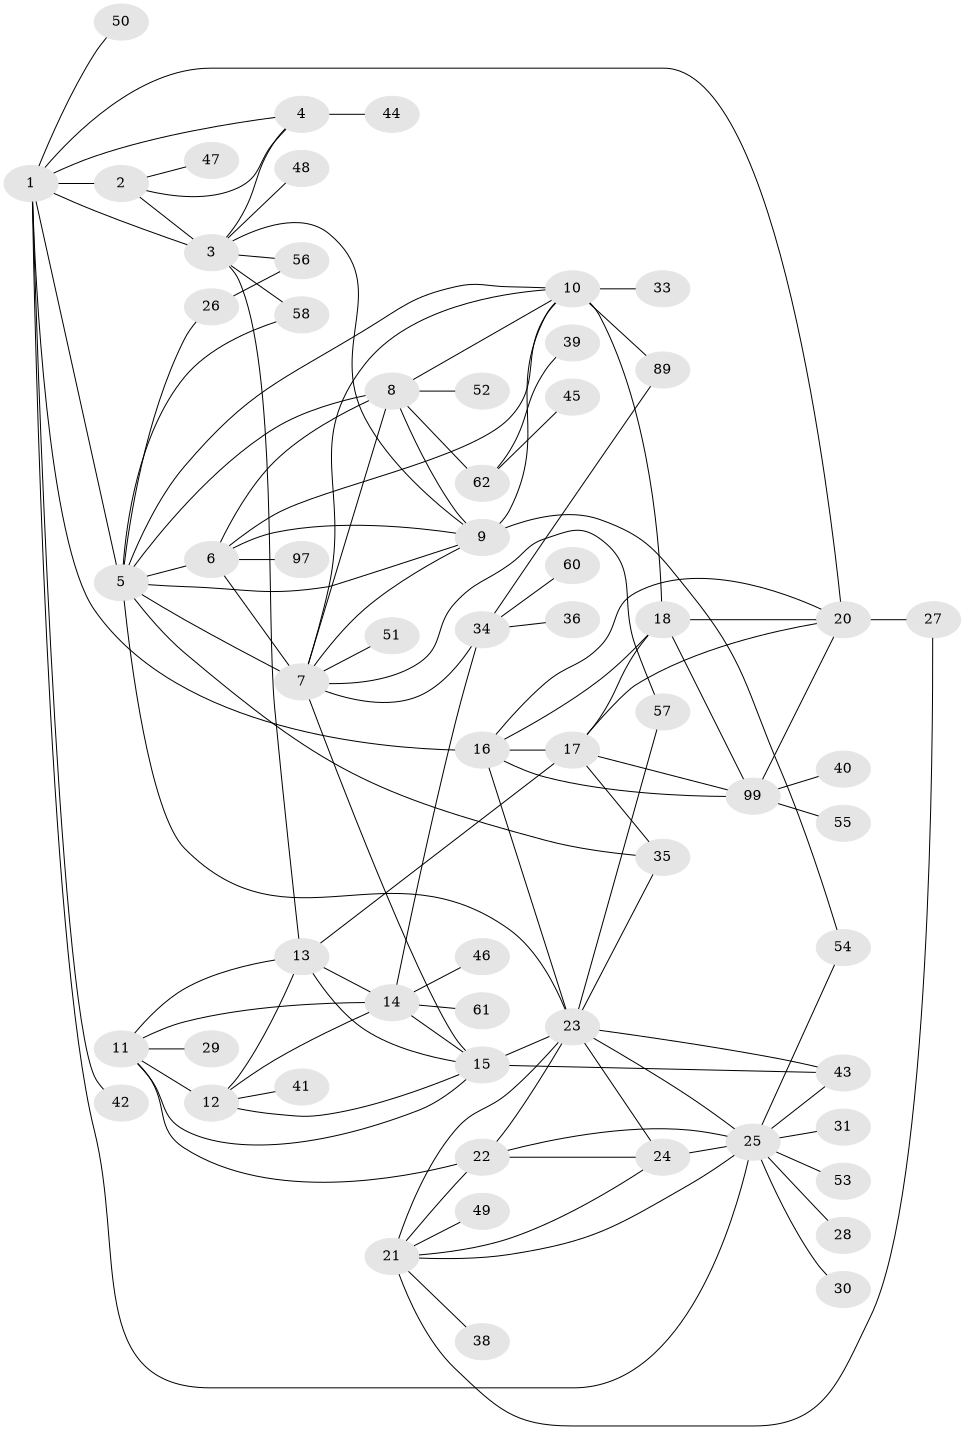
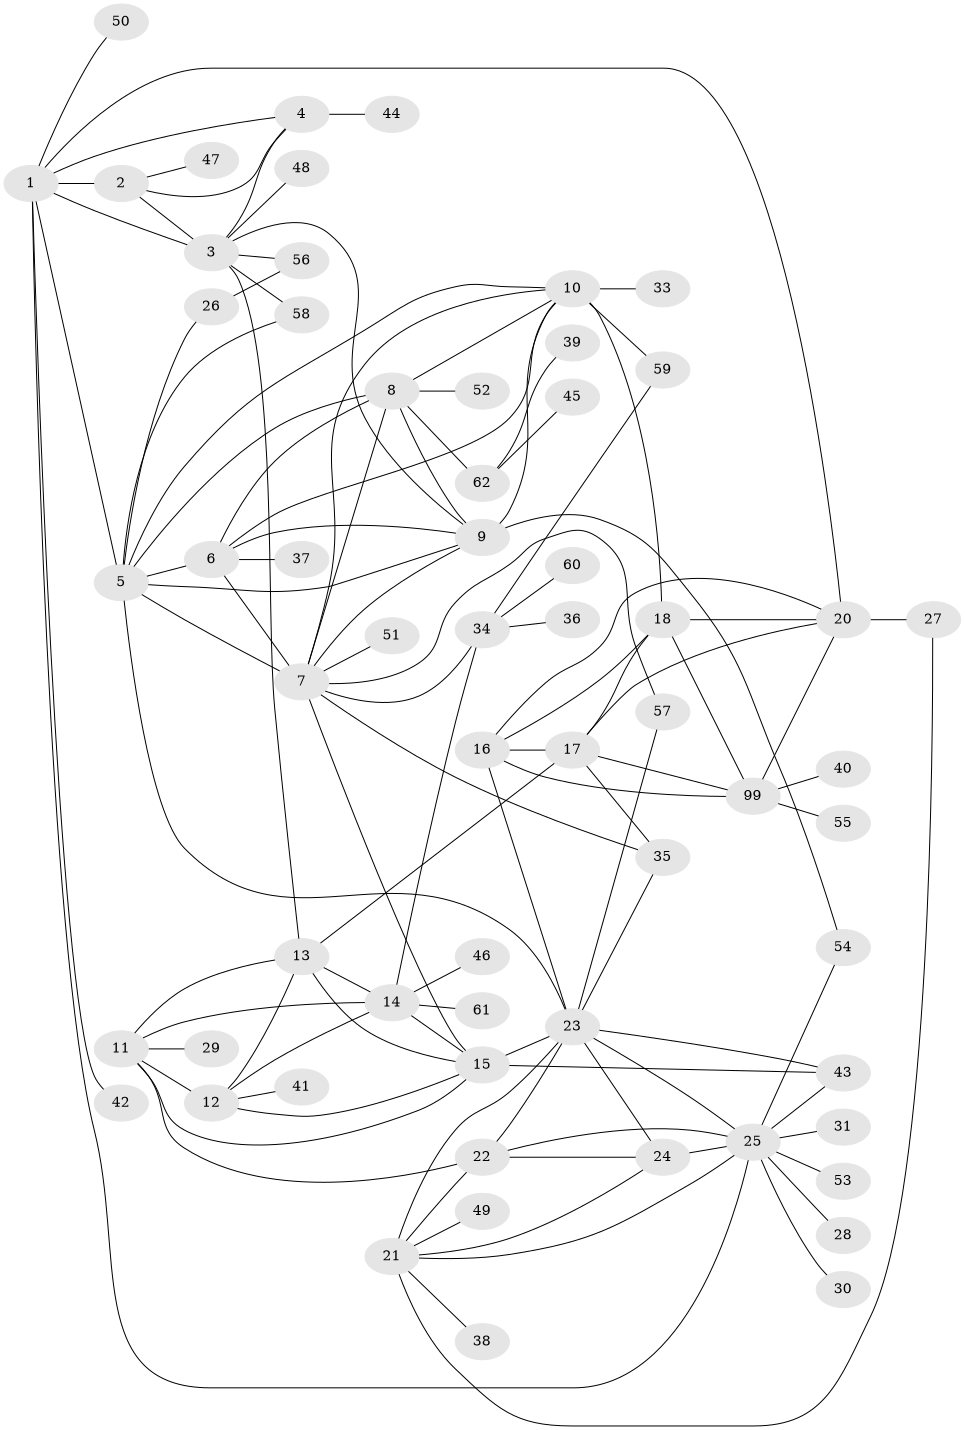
(663, 370) -> (663, 370)
(302, 560) -> (302, 560)
(91, 603) -> none
(359, 776) -> (473, 786)
